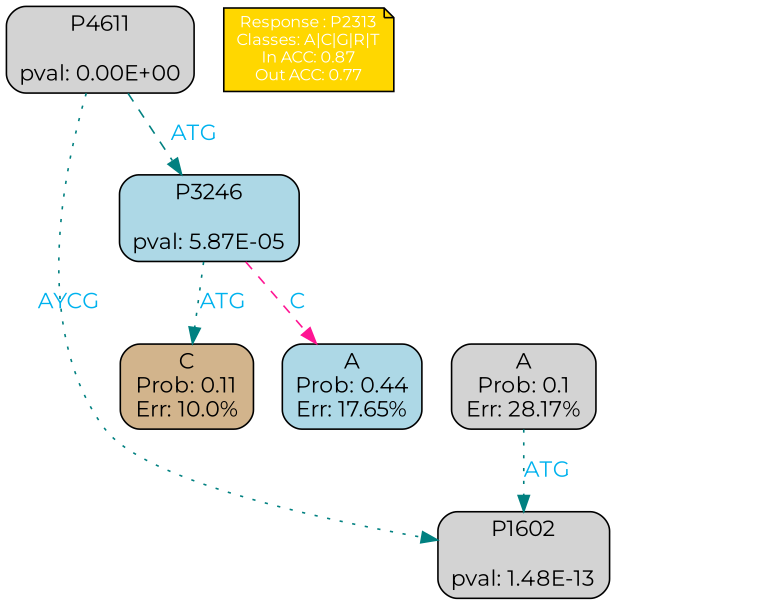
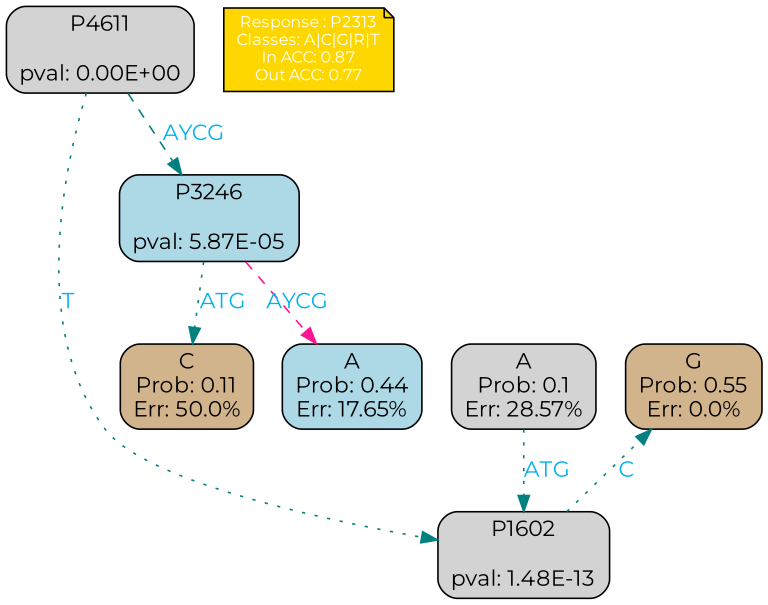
(194, 134) -> (194, 134)
(69, 302) -> (69, 302)
(298, 302) -> (298, 302)
(187, 387) -> (187, 387)
(524, 387) -> (524, 387)
none -> (694, 387)
